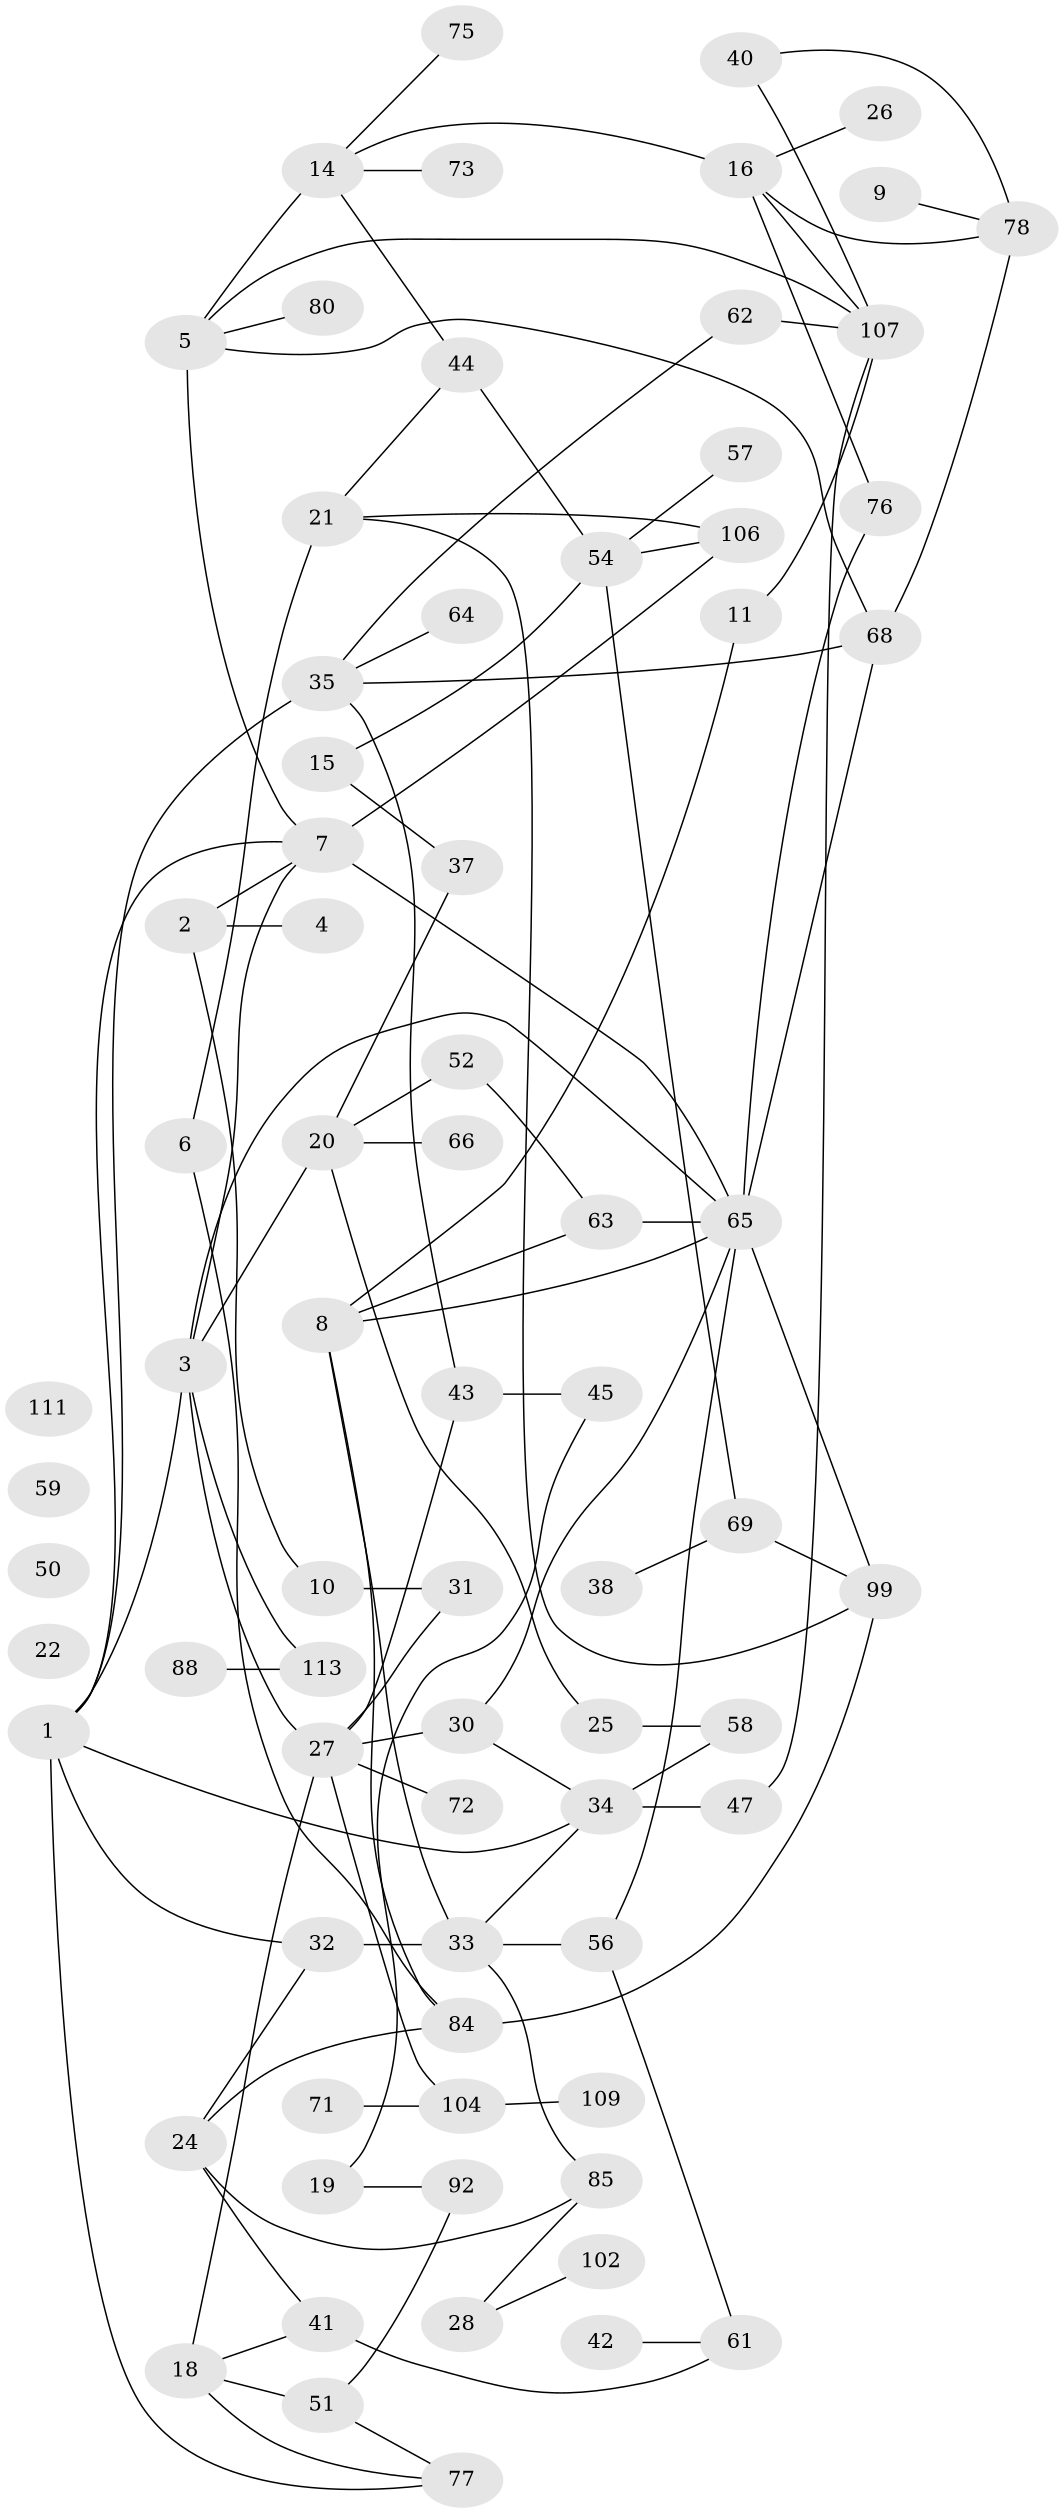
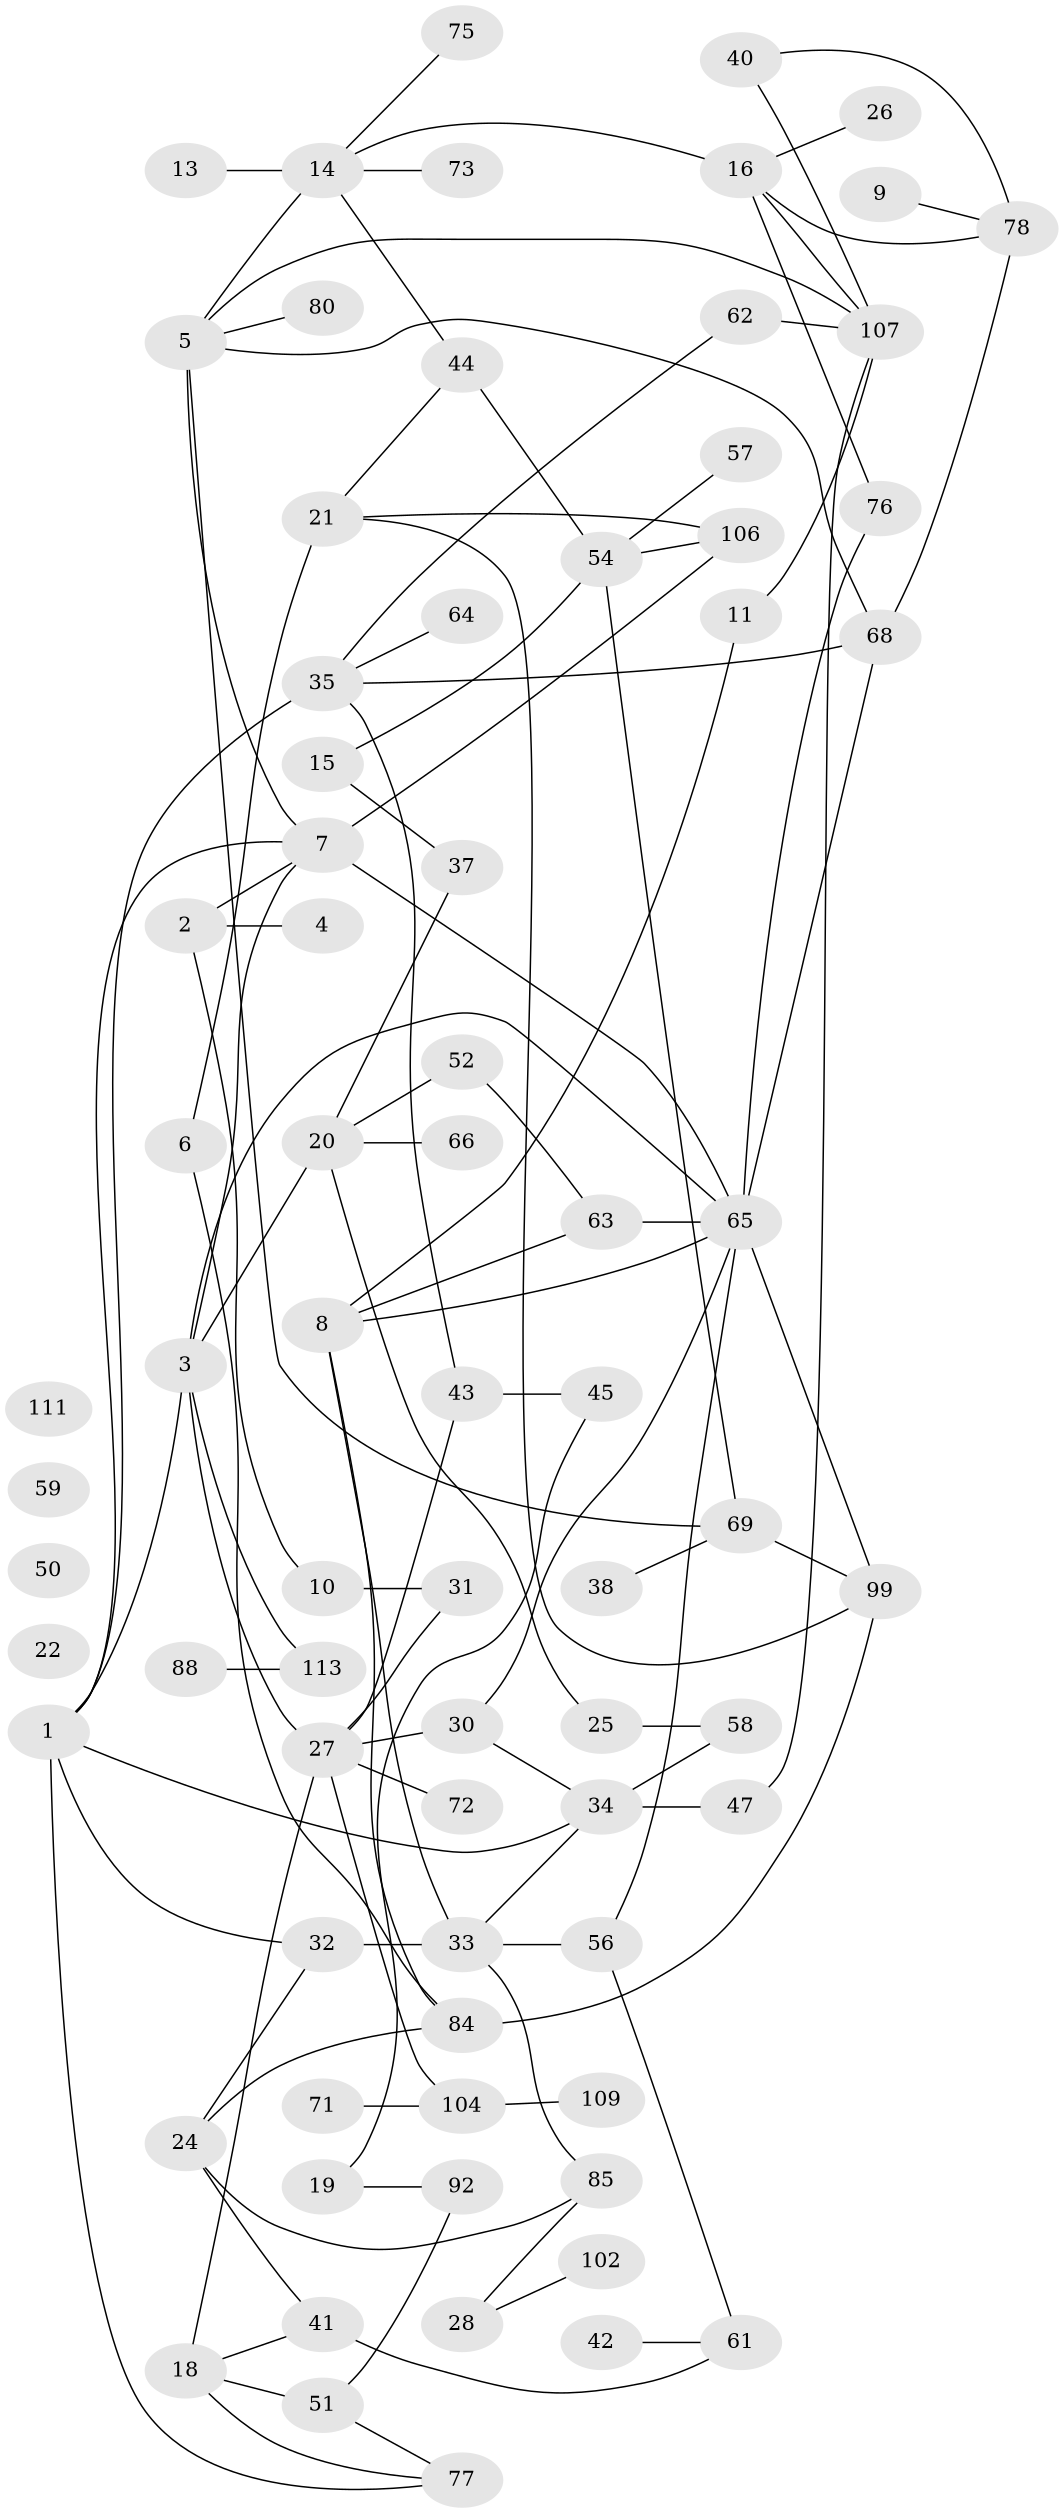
none -> (186, 171)
none -> (250, 1100)
